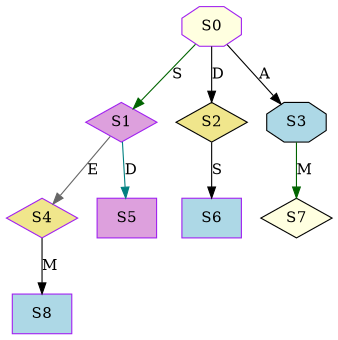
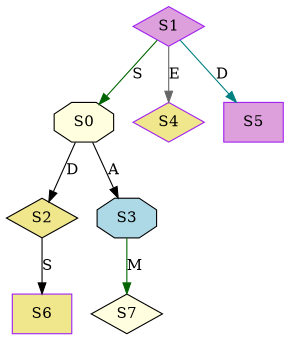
(212, 26) -> (84, 122)
(168, 72) -> (132, 68)
(212, 218) -> (42, 314)
(42, 314) -> none
